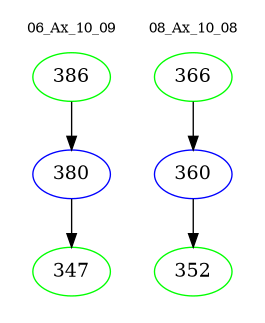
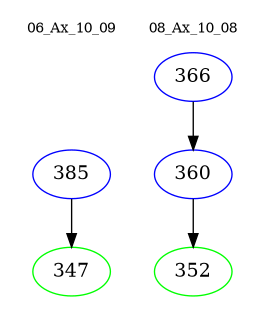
(72, 77) -> none
(193, 77) -> (193, 77)
(72, 174) -> (72, 174)
